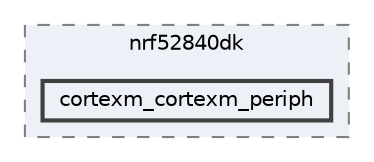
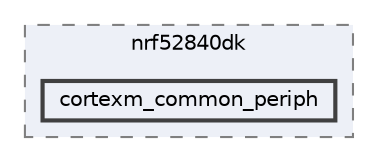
(187, 101) -> (189, 101)
